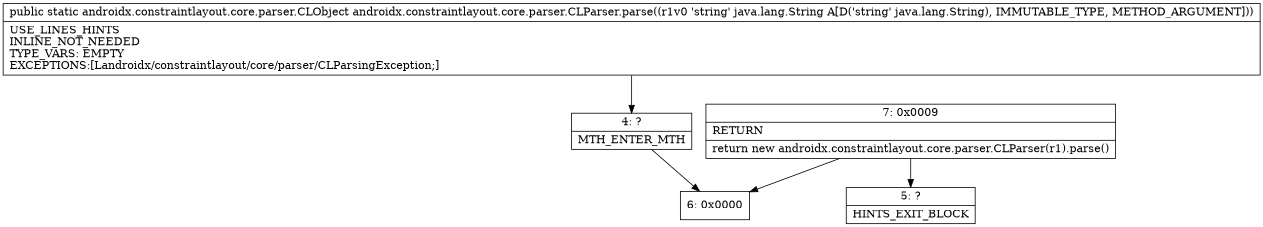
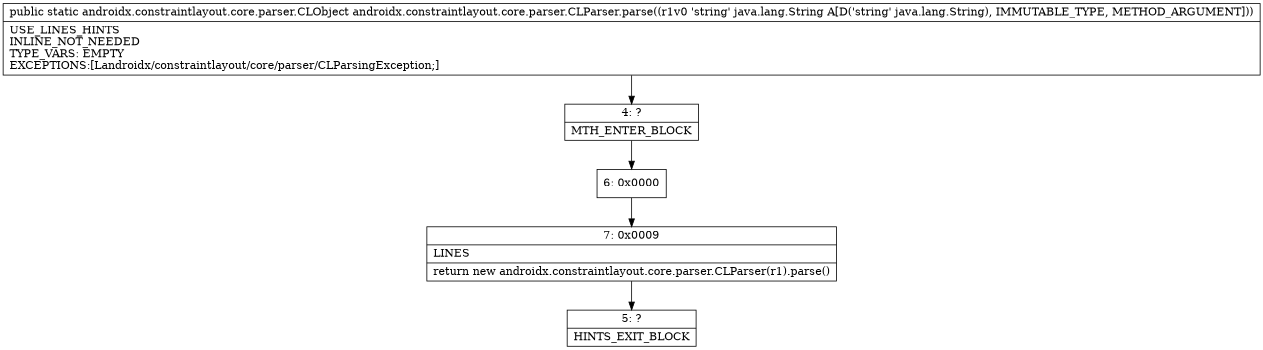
(738, 131) -> (452, 254)
(632, 140) -> (632, 131)
(799, 174) -> (632, 208)
